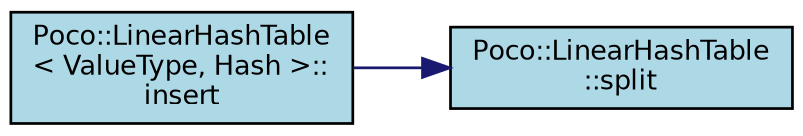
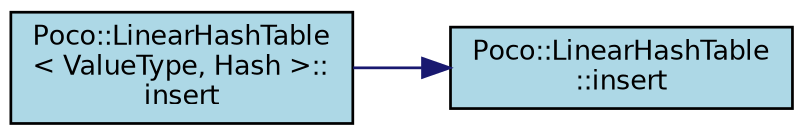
(621, 68) -> (621, 68)
